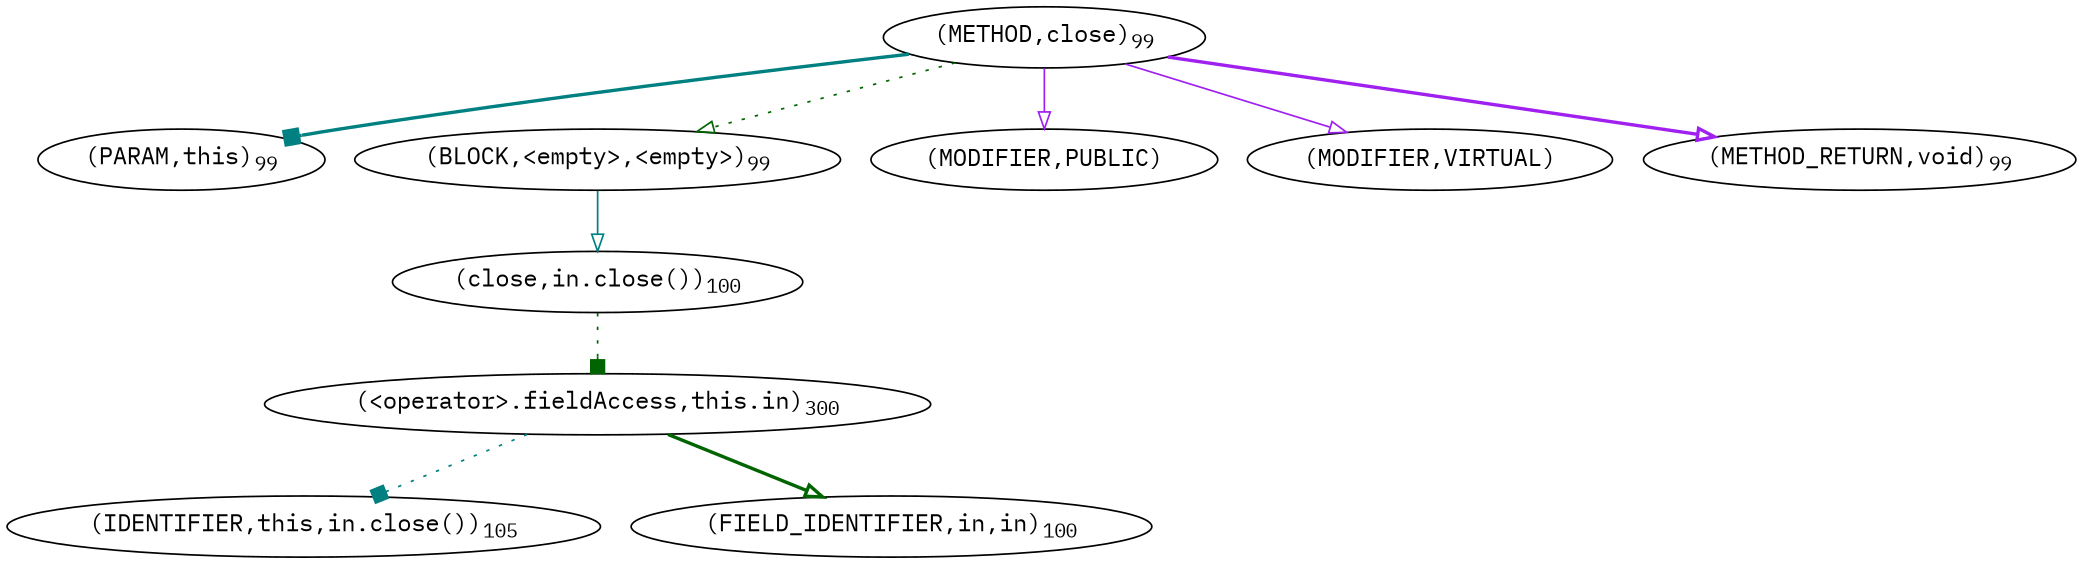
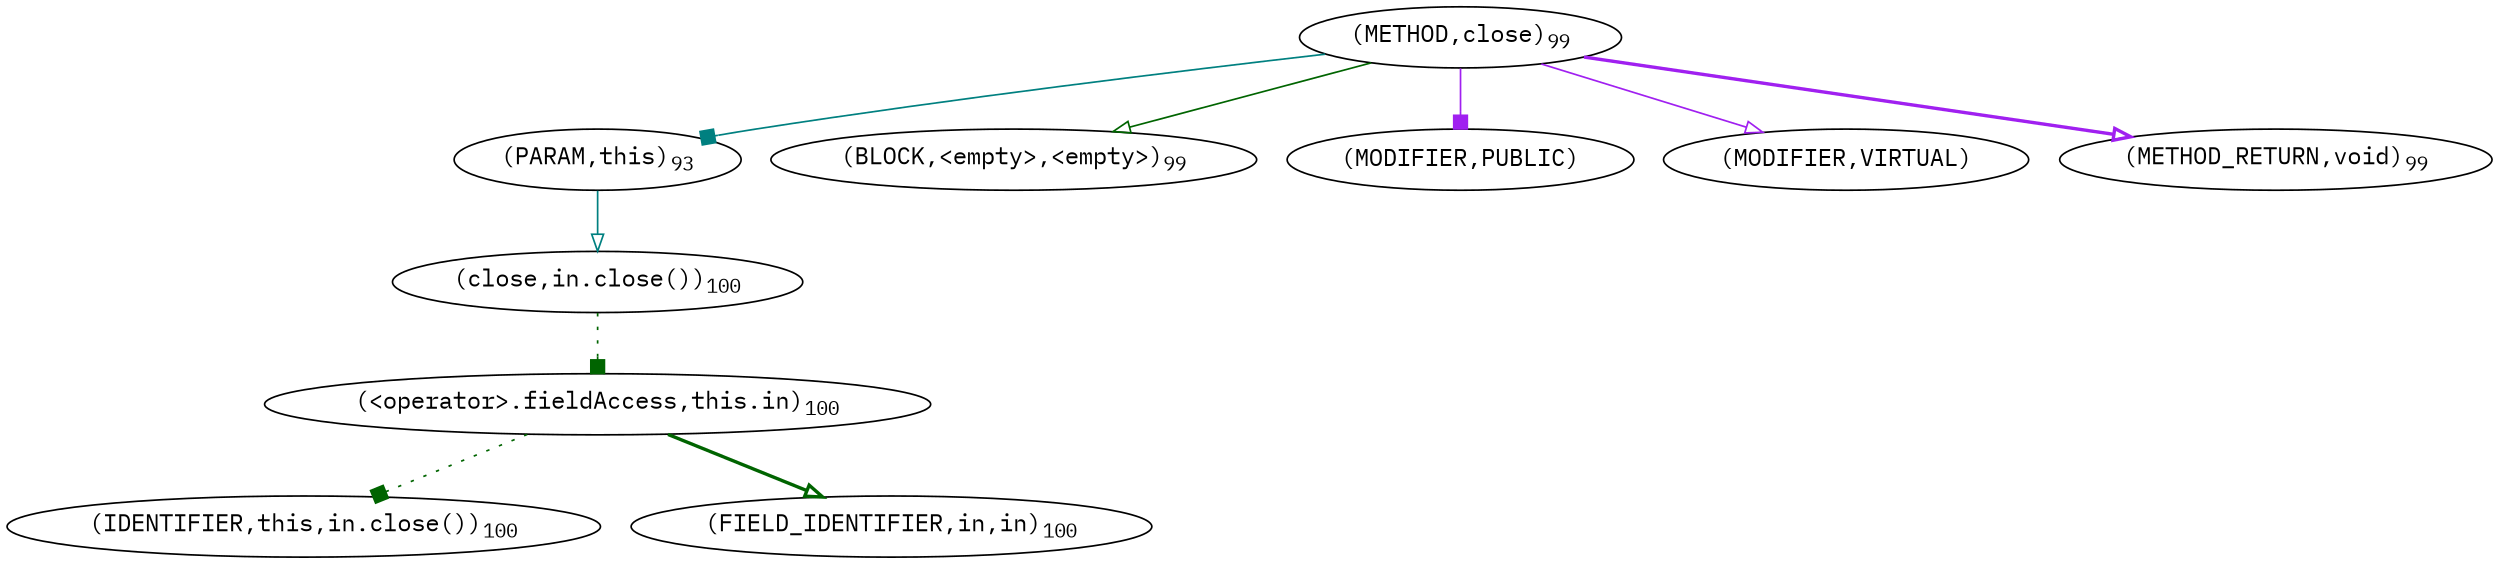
(1044, 90) -> (1461, 90)
(605, 92) -> (1021, 92)
(834, 95) -> (1250, 95)
(266, 157) -> (683, 157)
(598, 212) -> (598, 212)
(823, 402) -> (823, 402)
(458, 462) -> (458, 462)
(501, 524) -> (501, 524)
